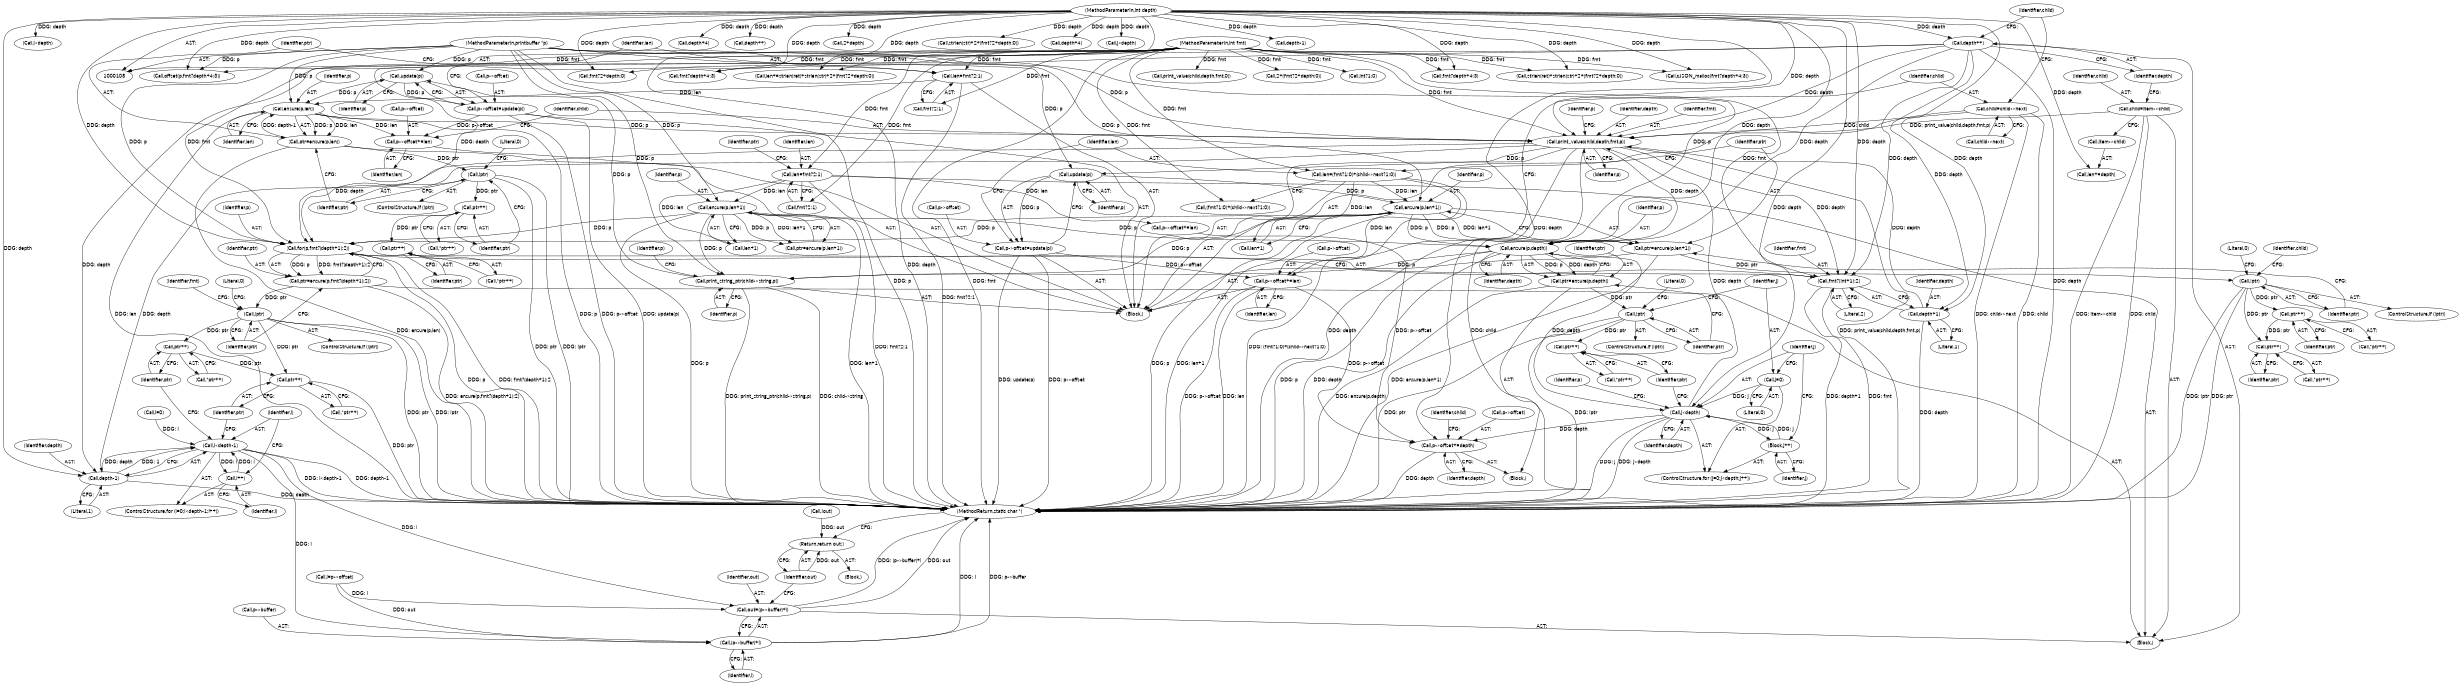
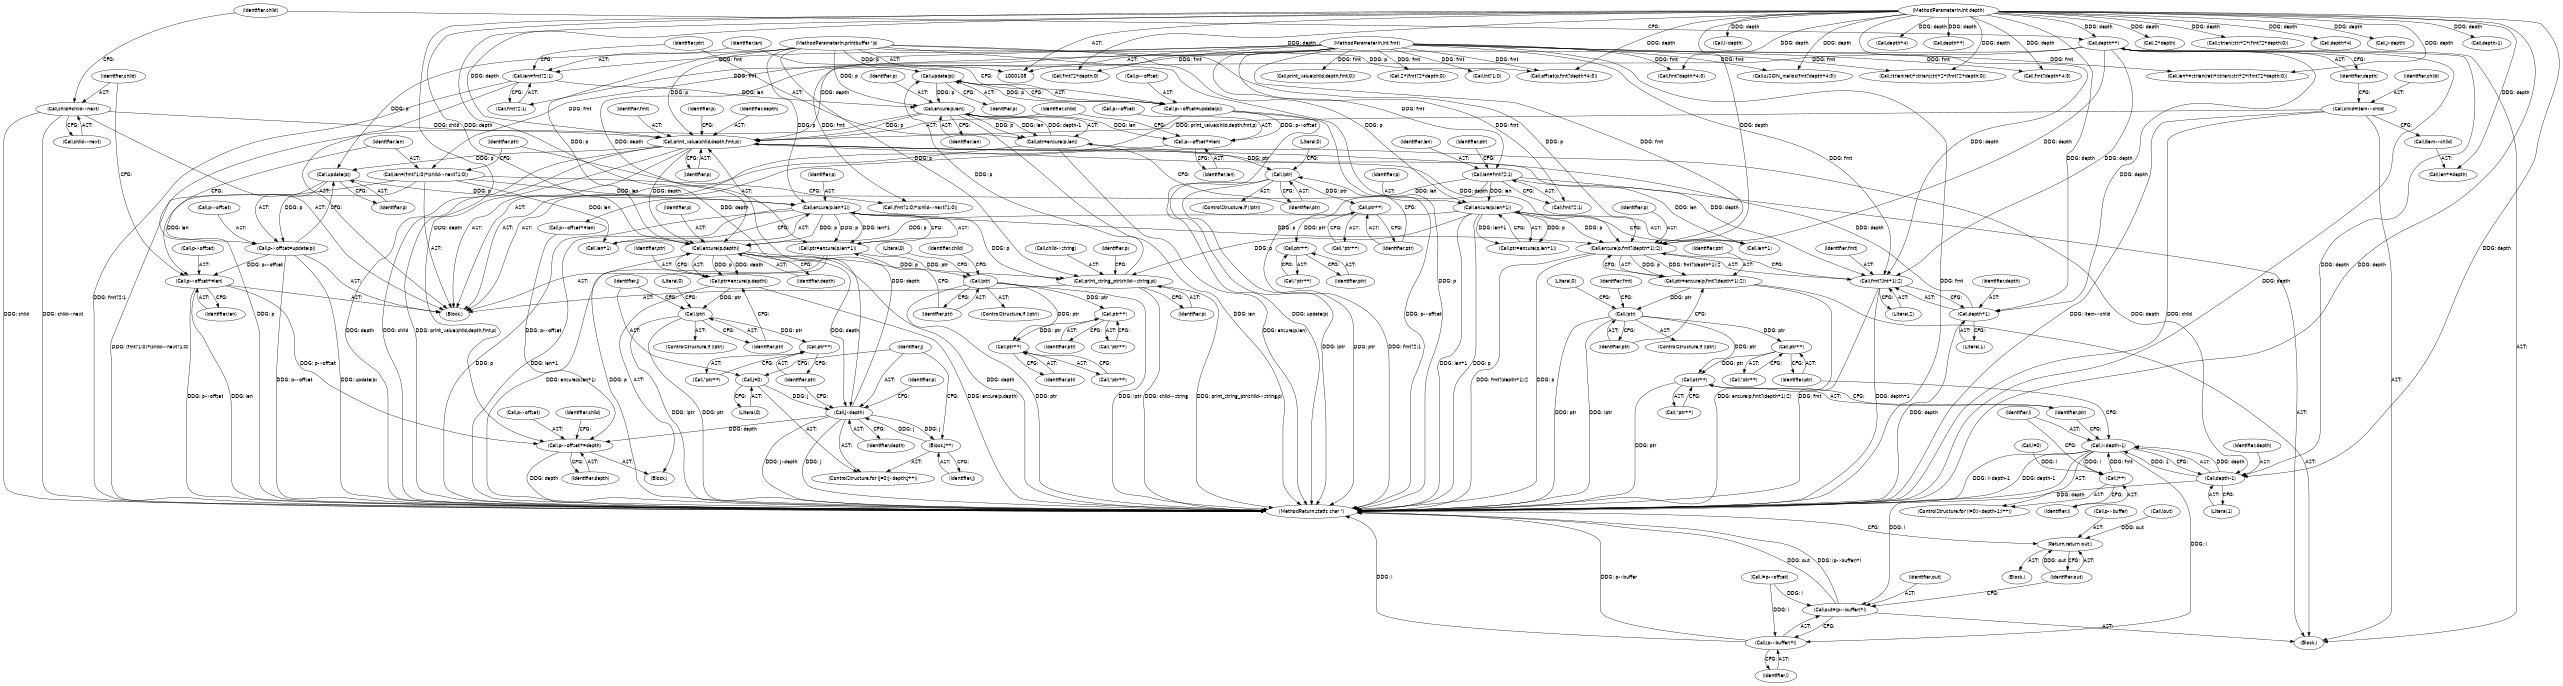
(1405, 83) -> none
(318, 249) -> (1626, 249)
none -> (1056, 249)
(169, 437) -> (2063, 470)
(247, 462) -> (2121, 462)
(404, 610) -> (1781, 610)
(482, 639) -> (2092, 527)
